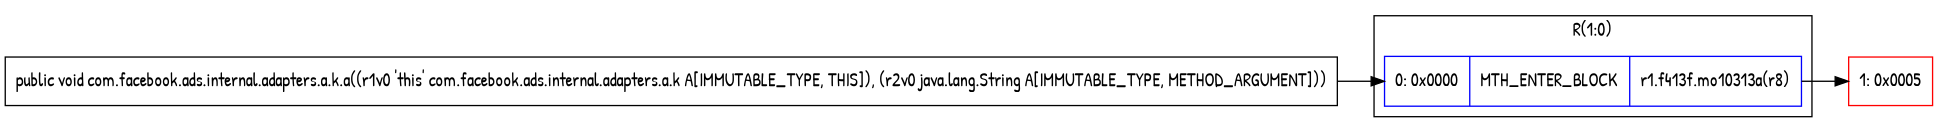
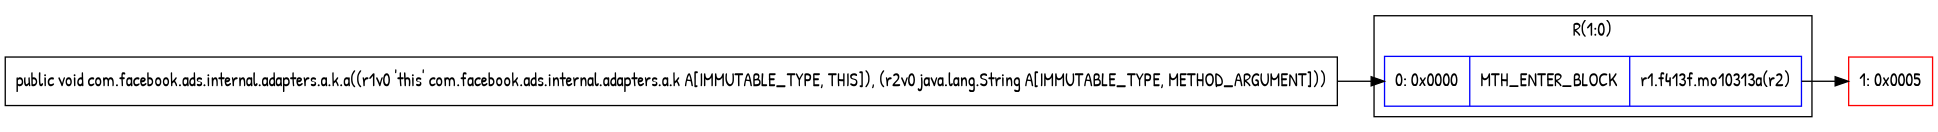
(1716, 81) -> (1716, 81)
